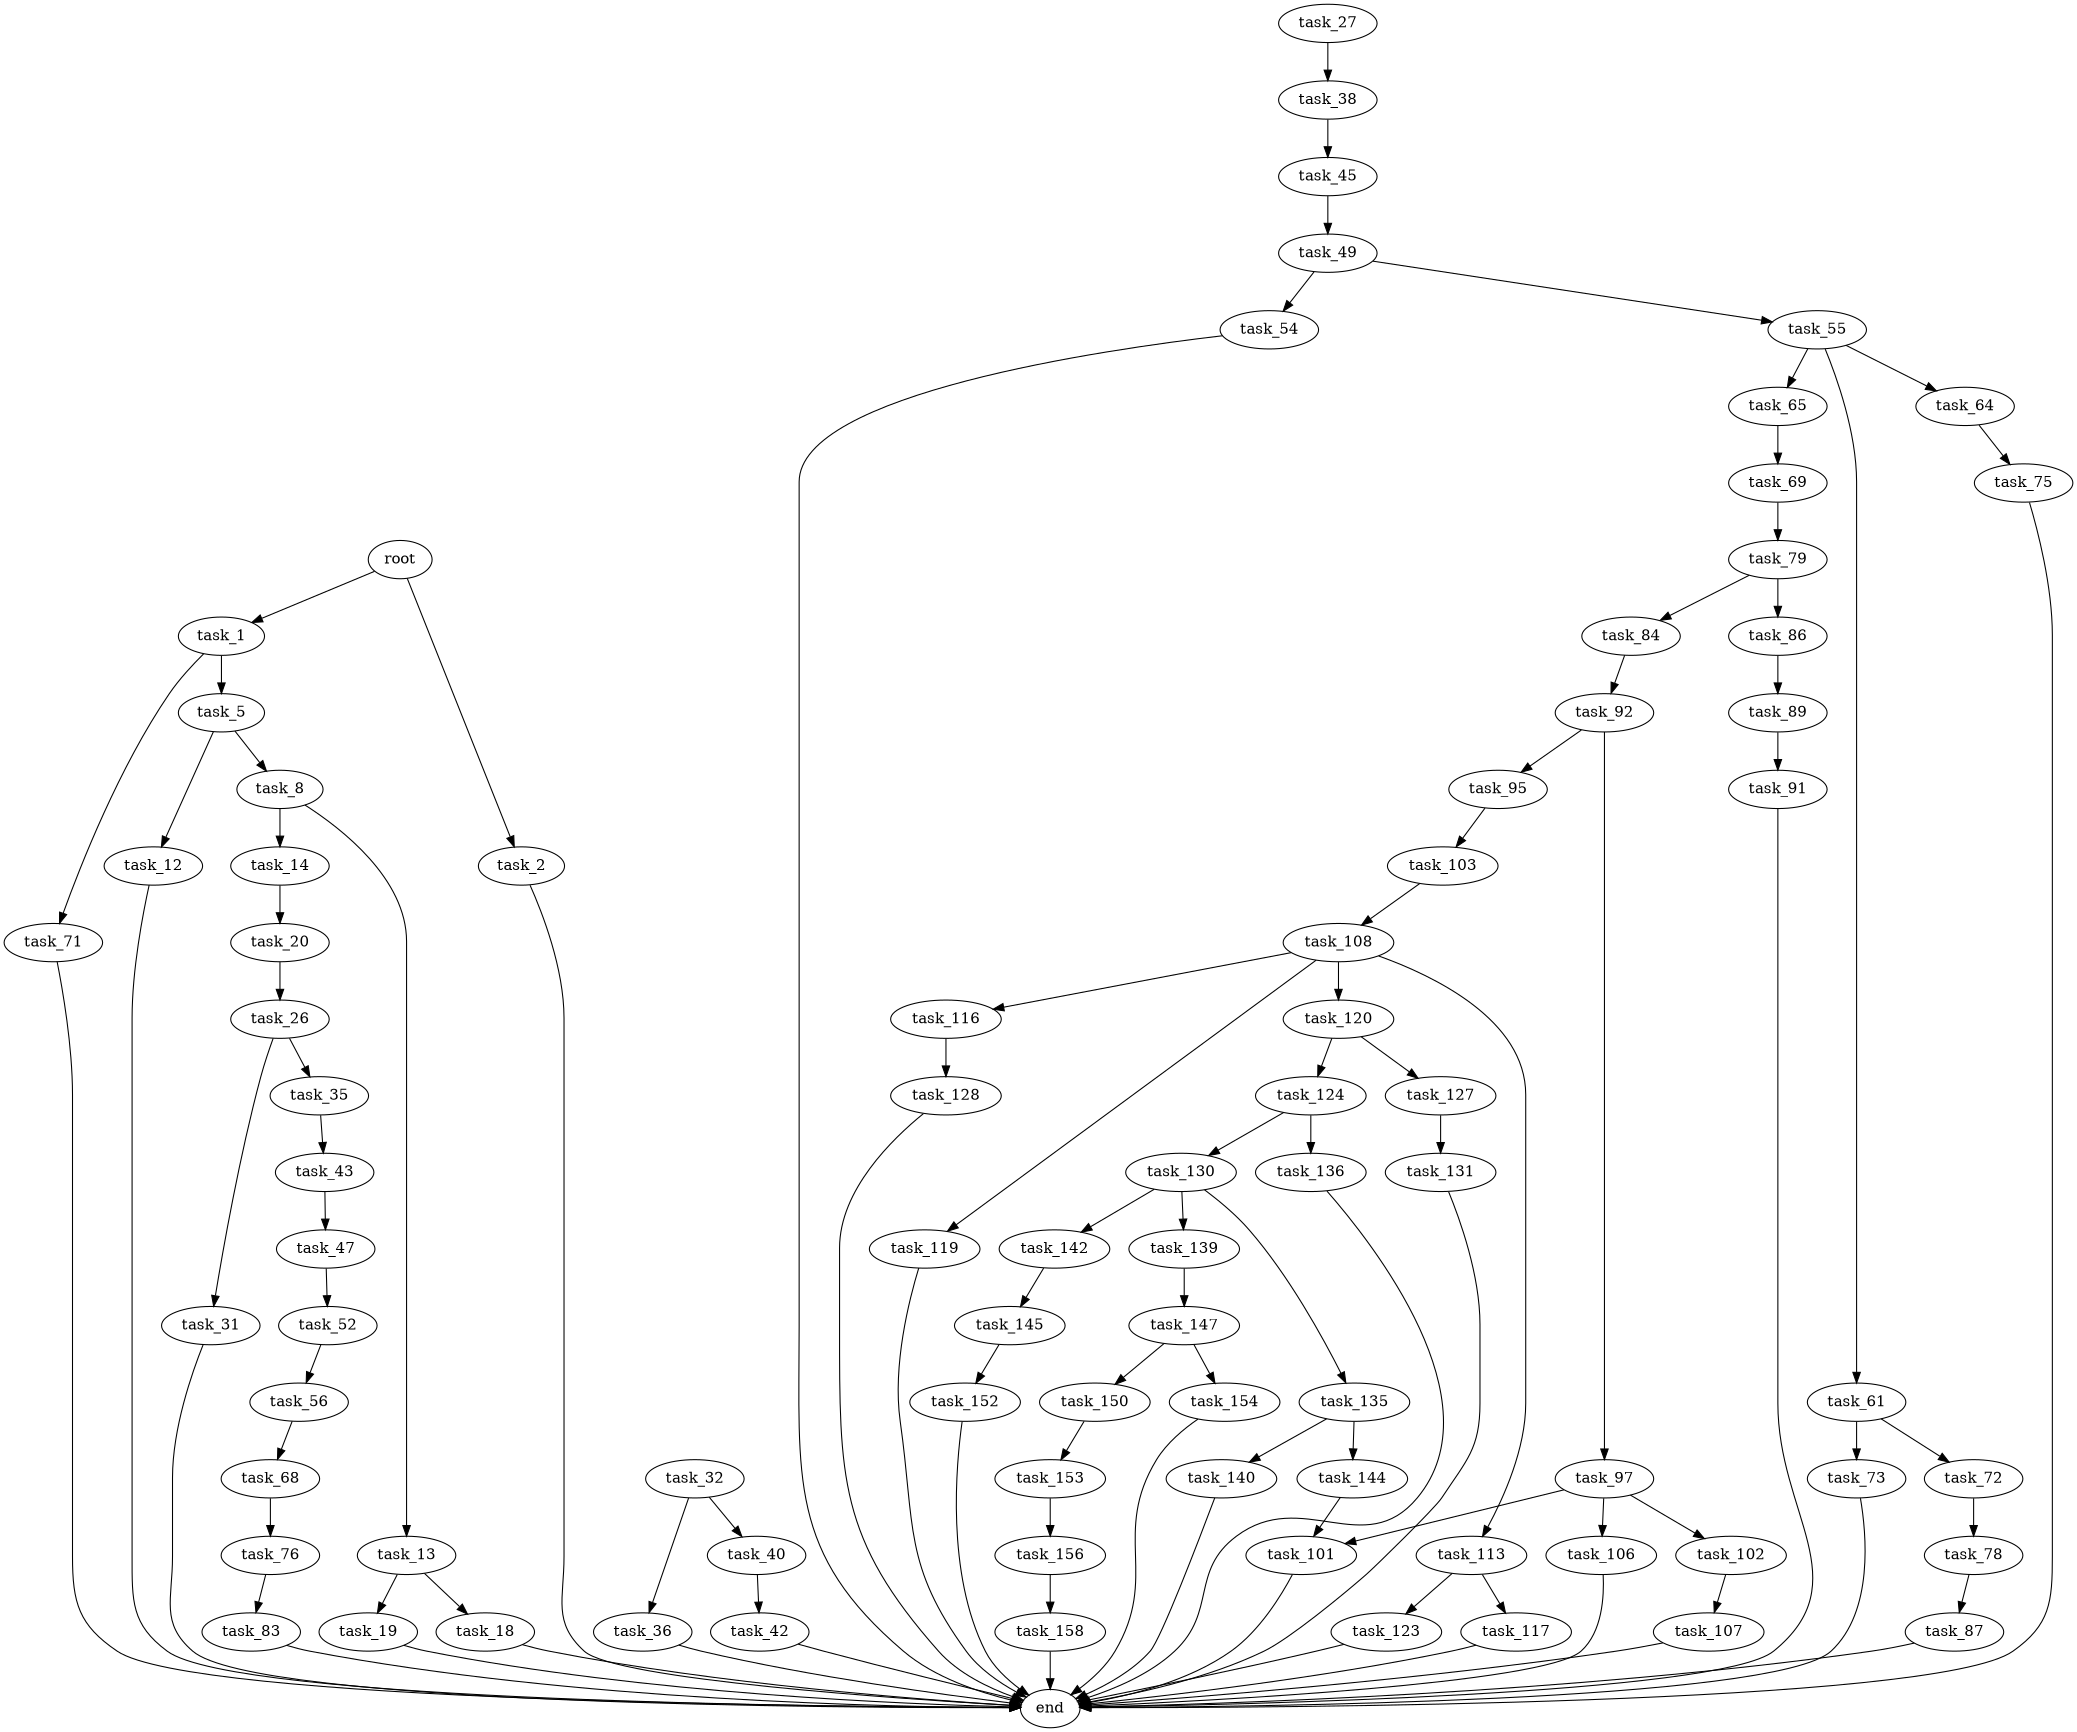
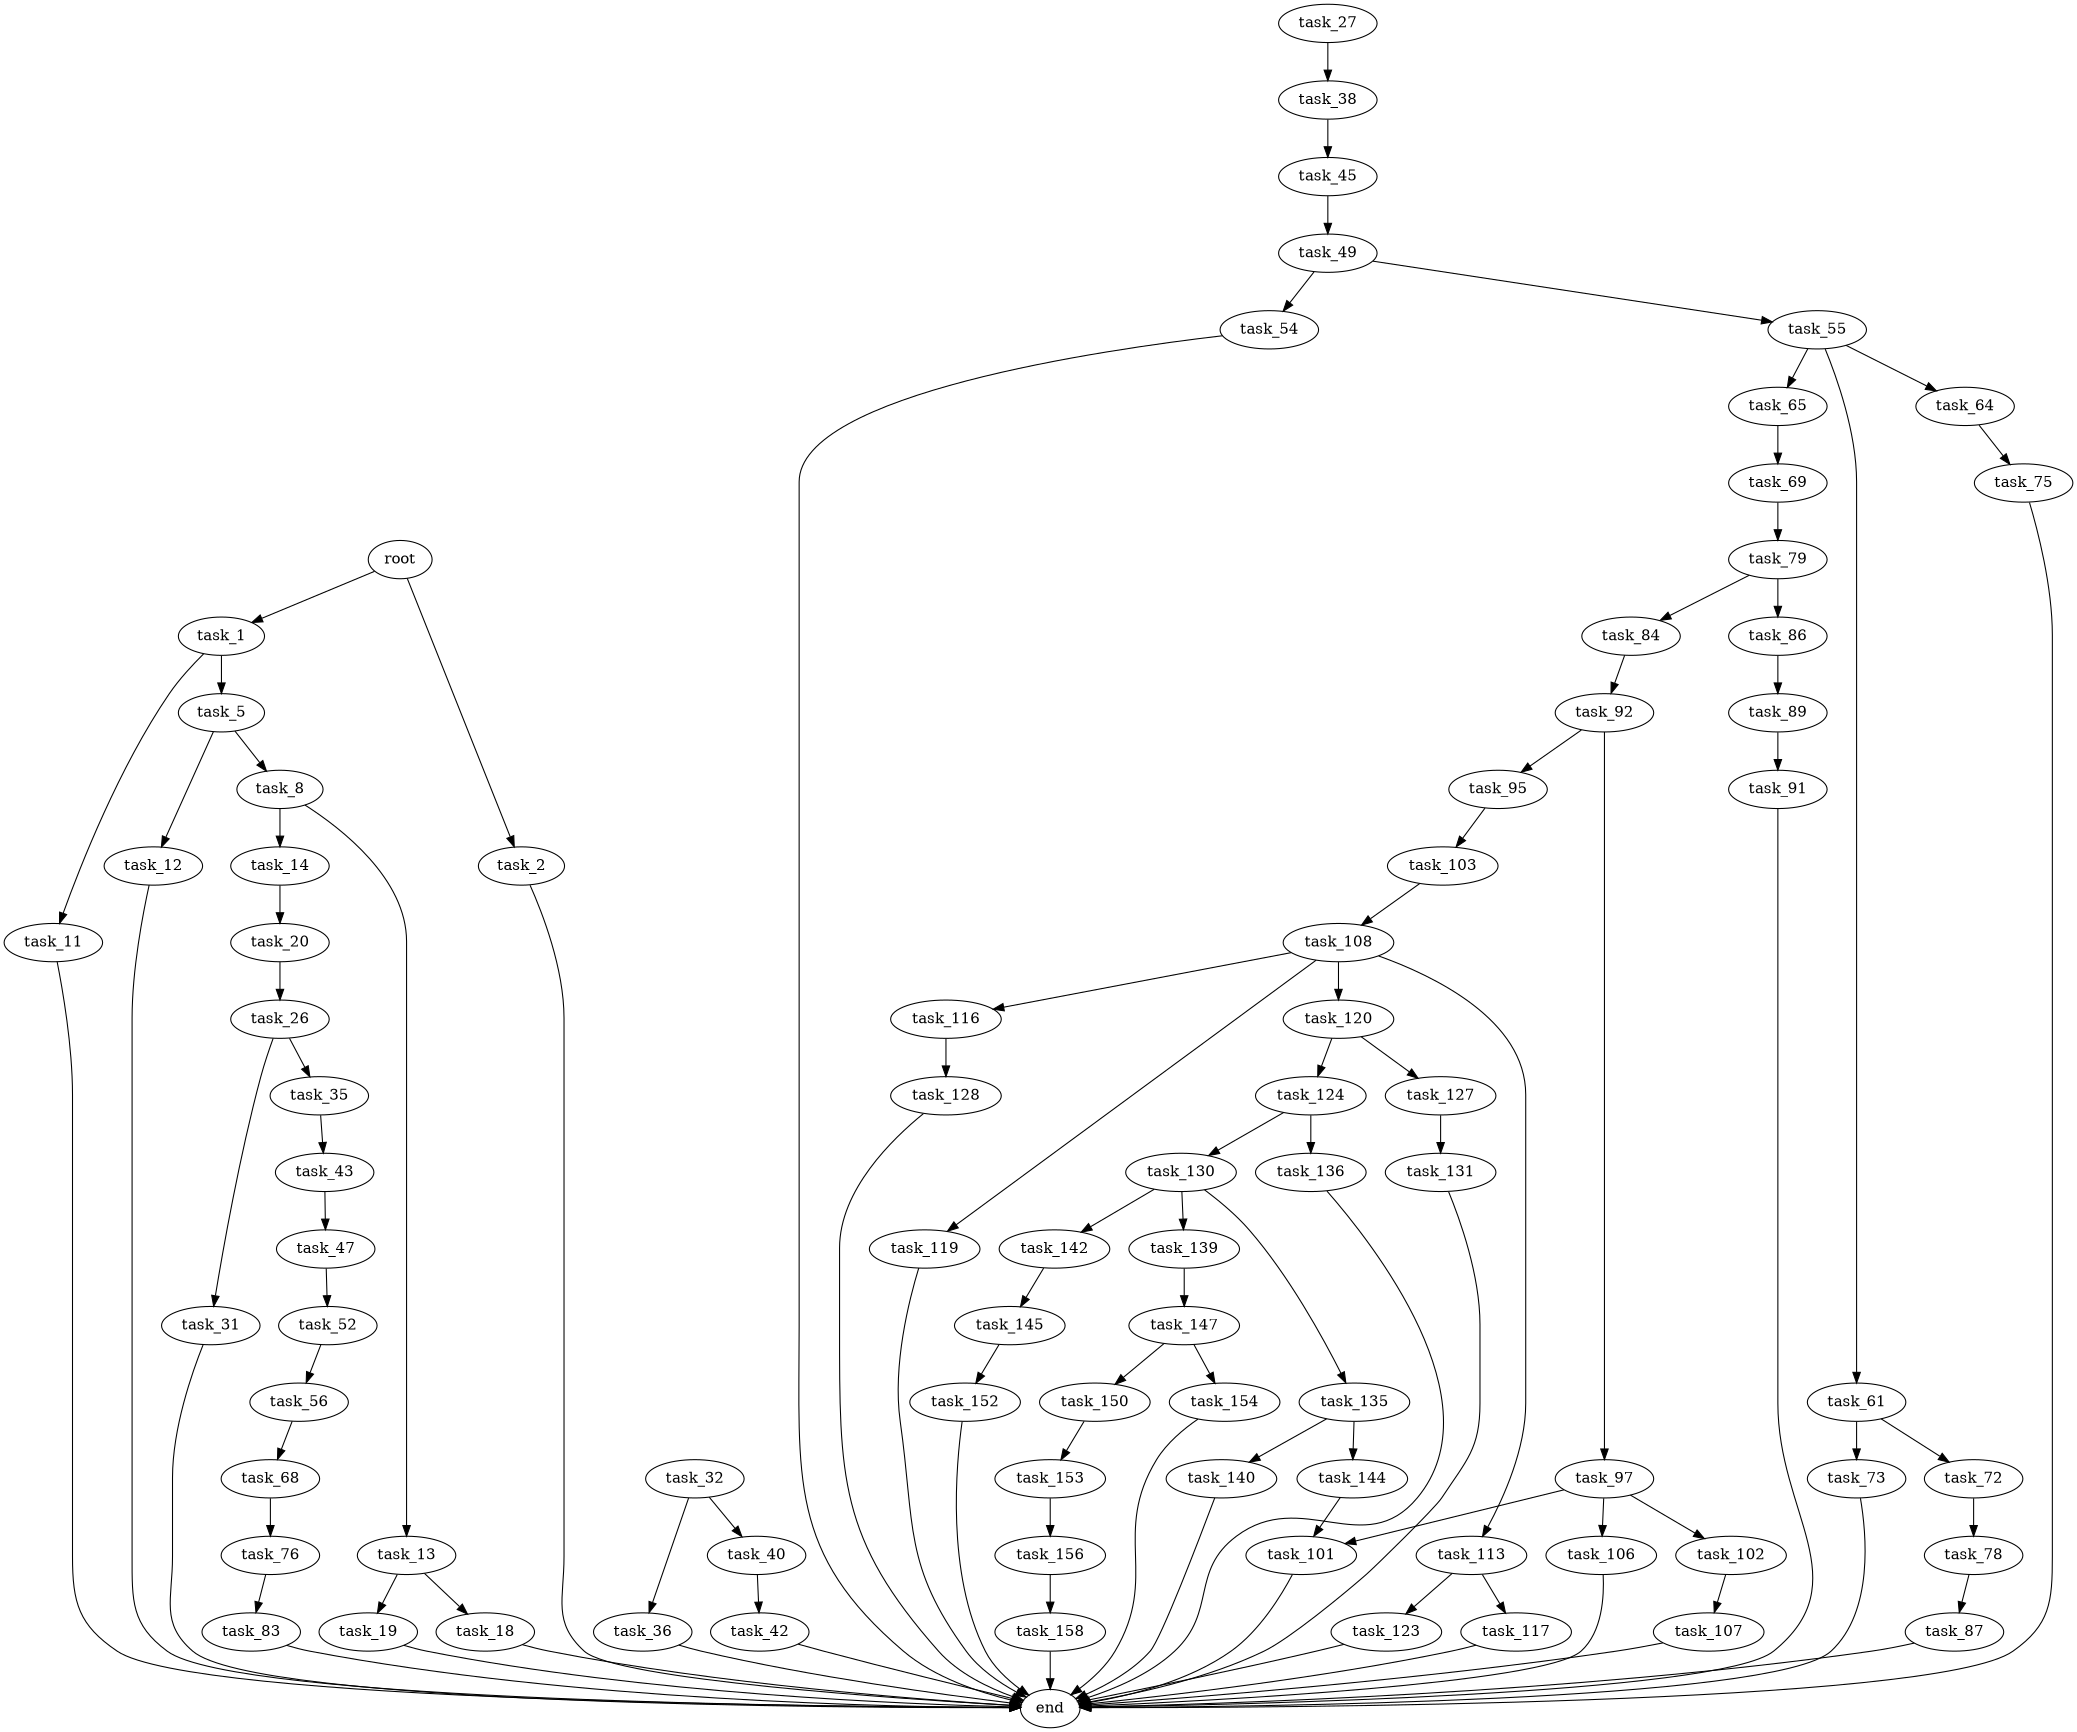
(53, 943) -> (53, 943)
